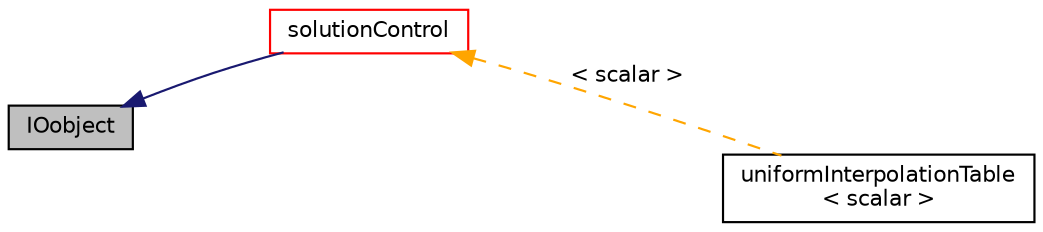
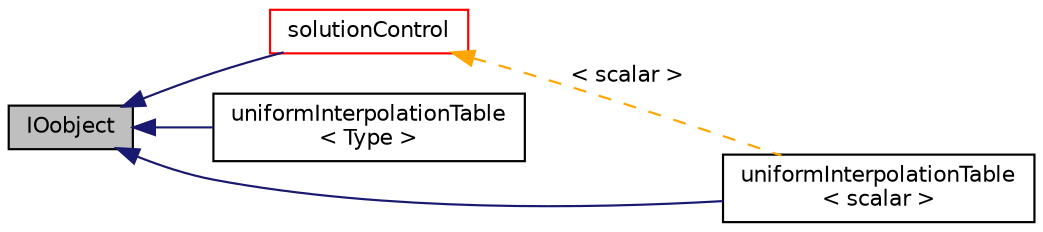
none -> (369, 127)
none -> (428, 203)
